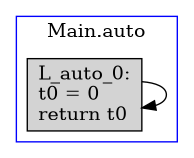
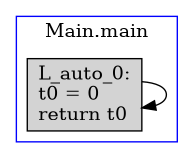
(97, 32) -> (97, 32)
